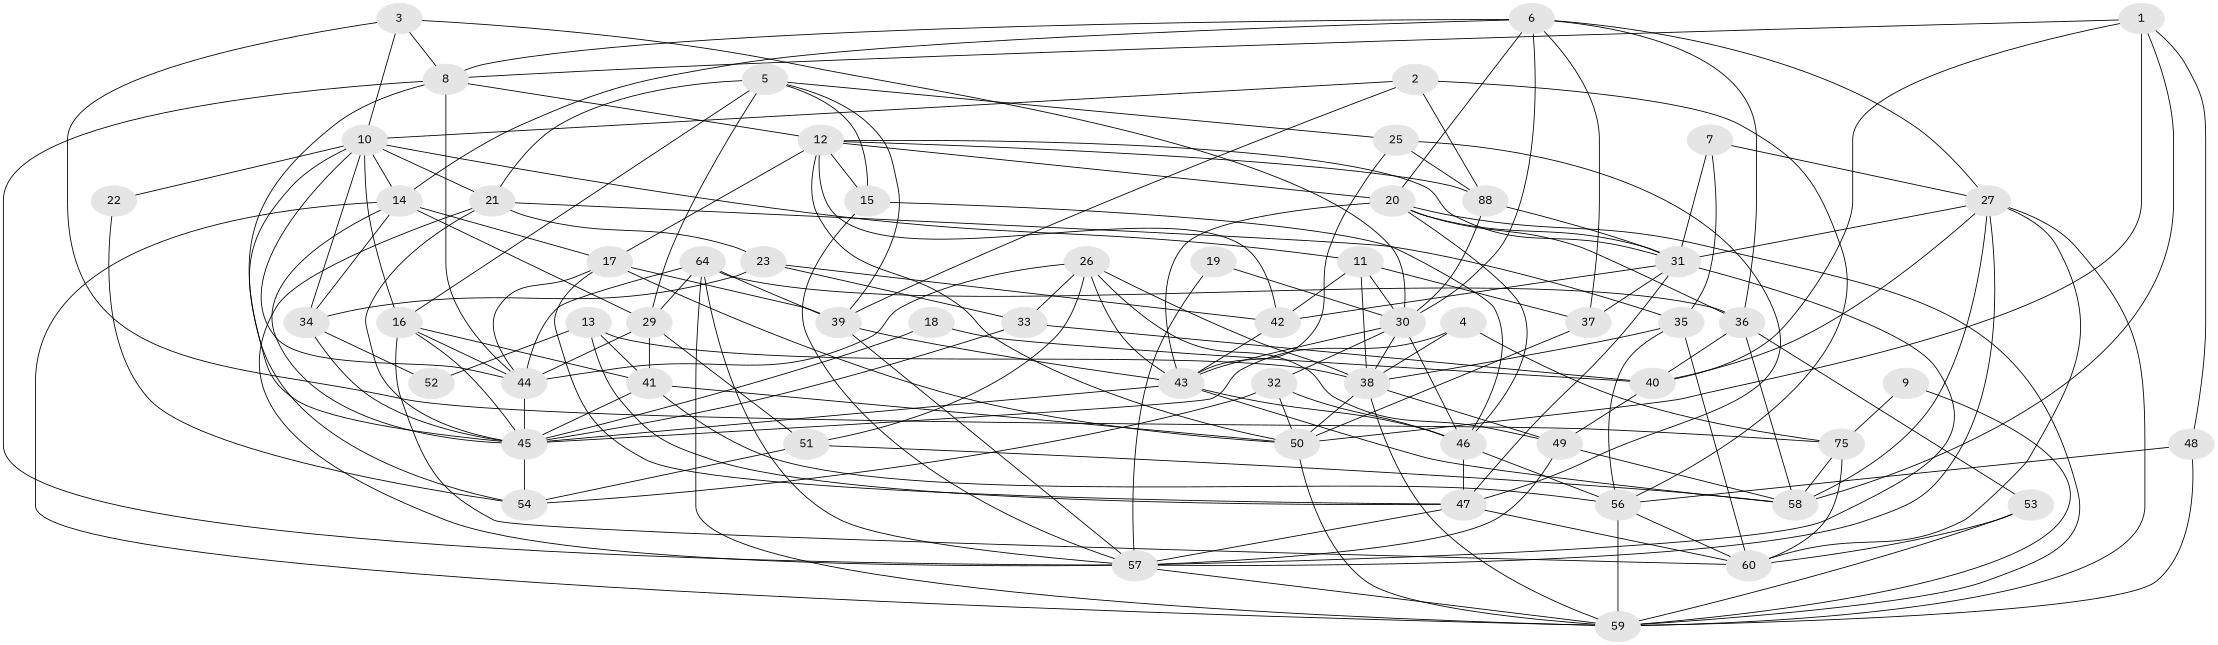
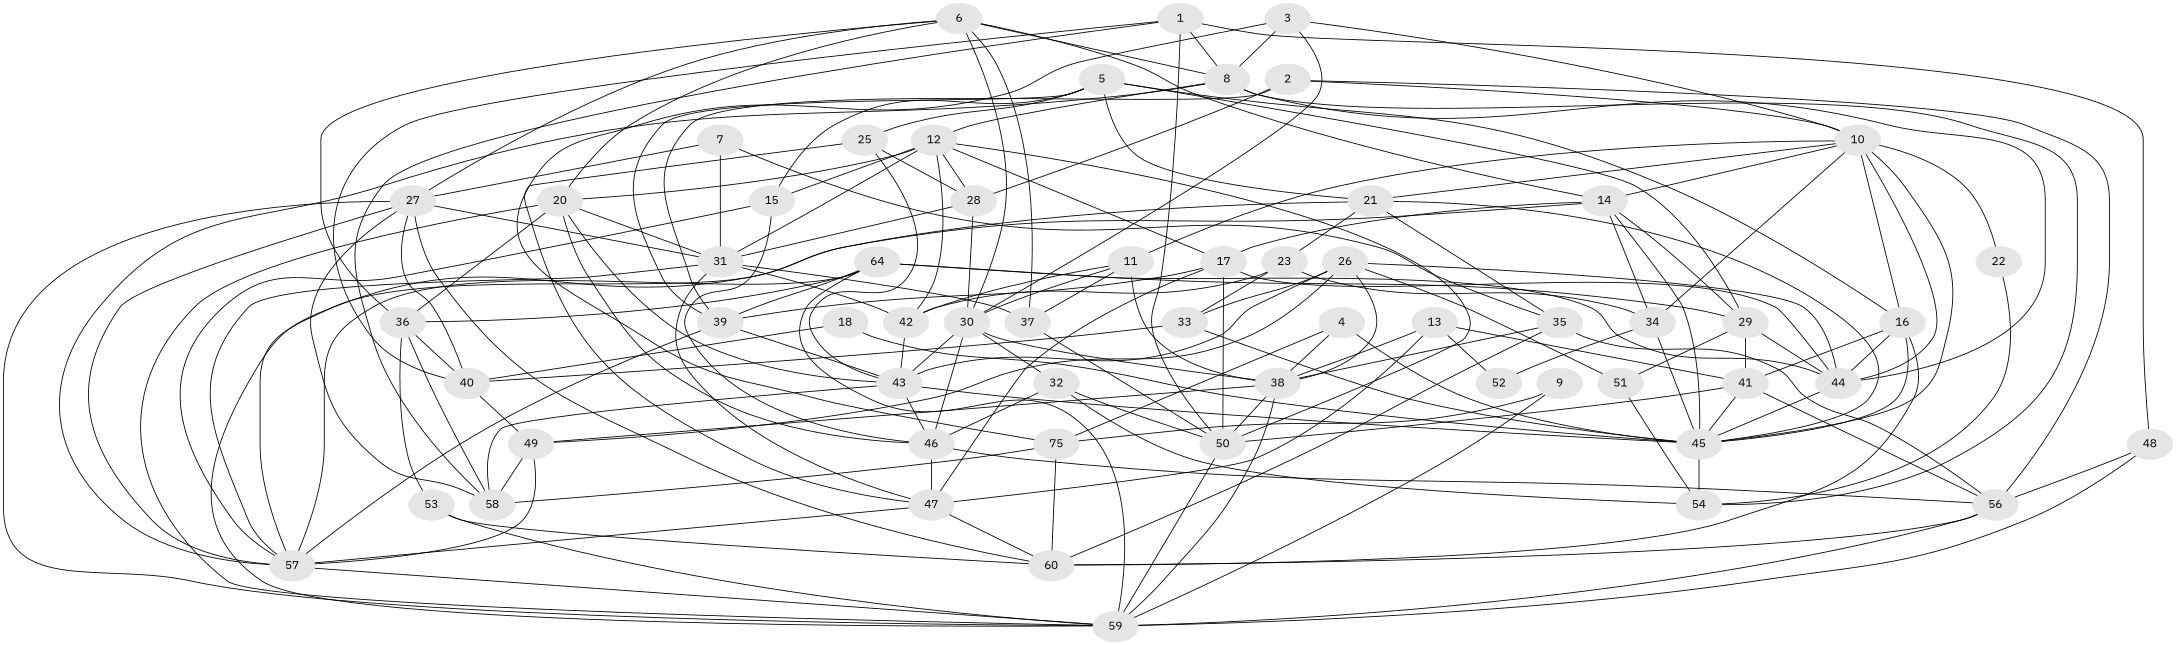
(1485, 201) -> (974, 201)
(1213, 262) -> none
(1278, 466) -> none
